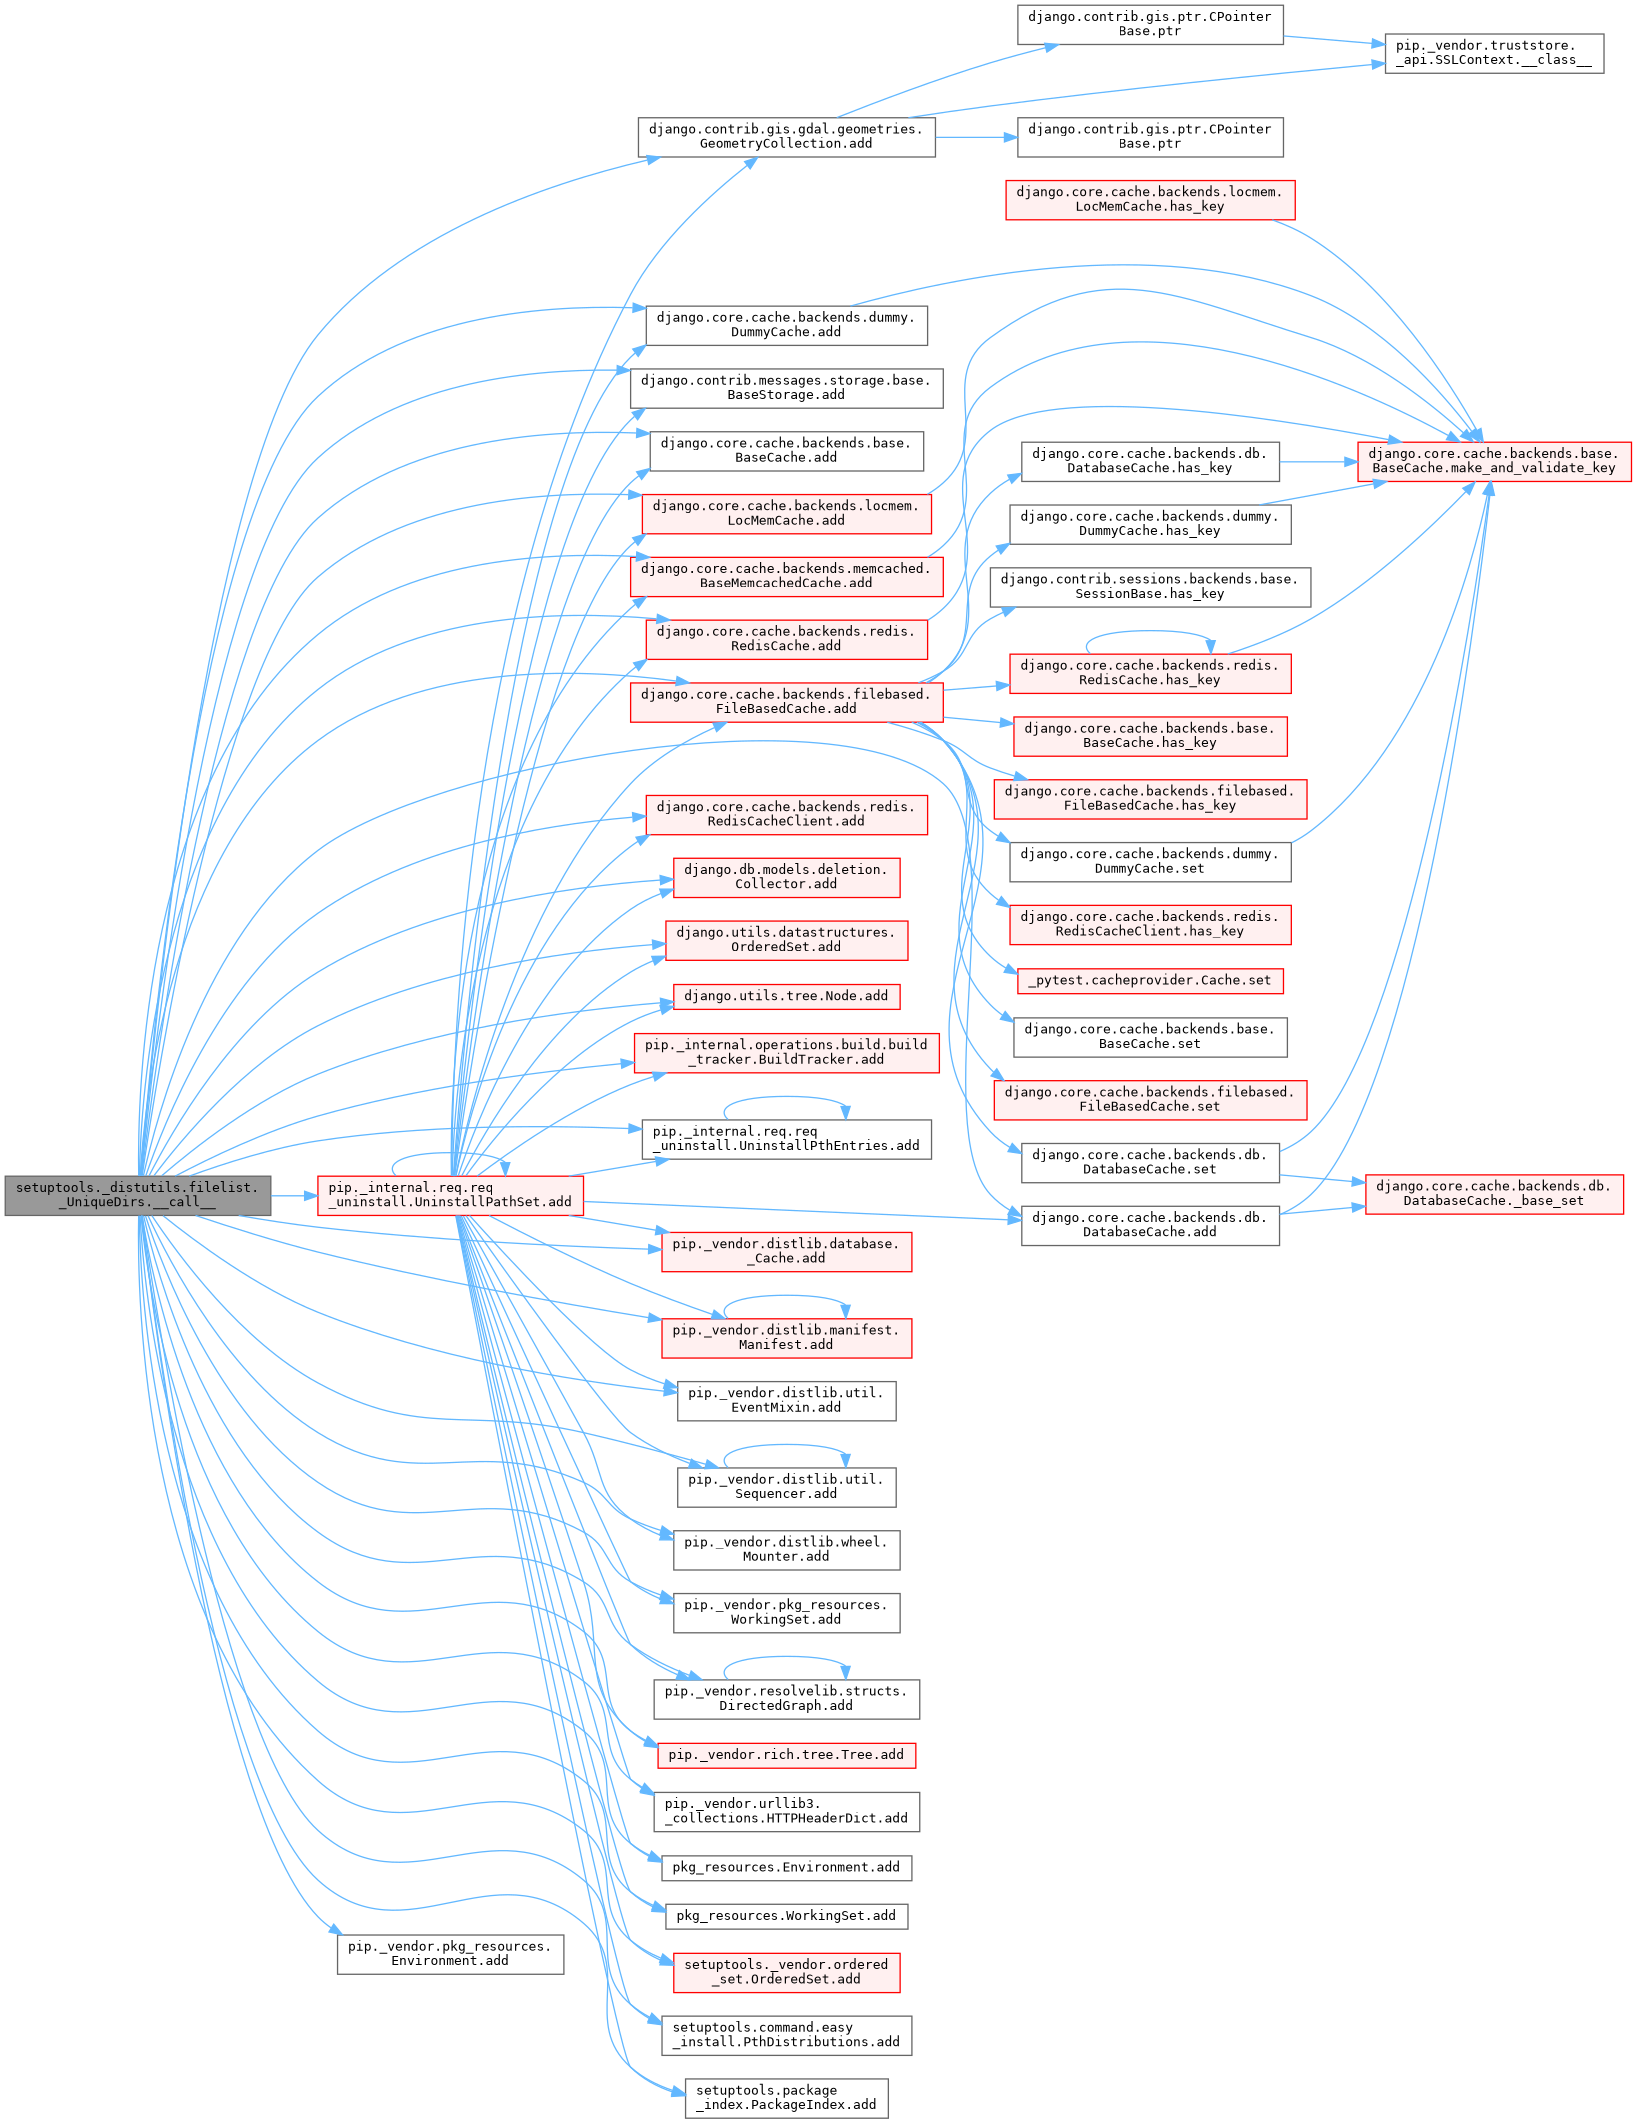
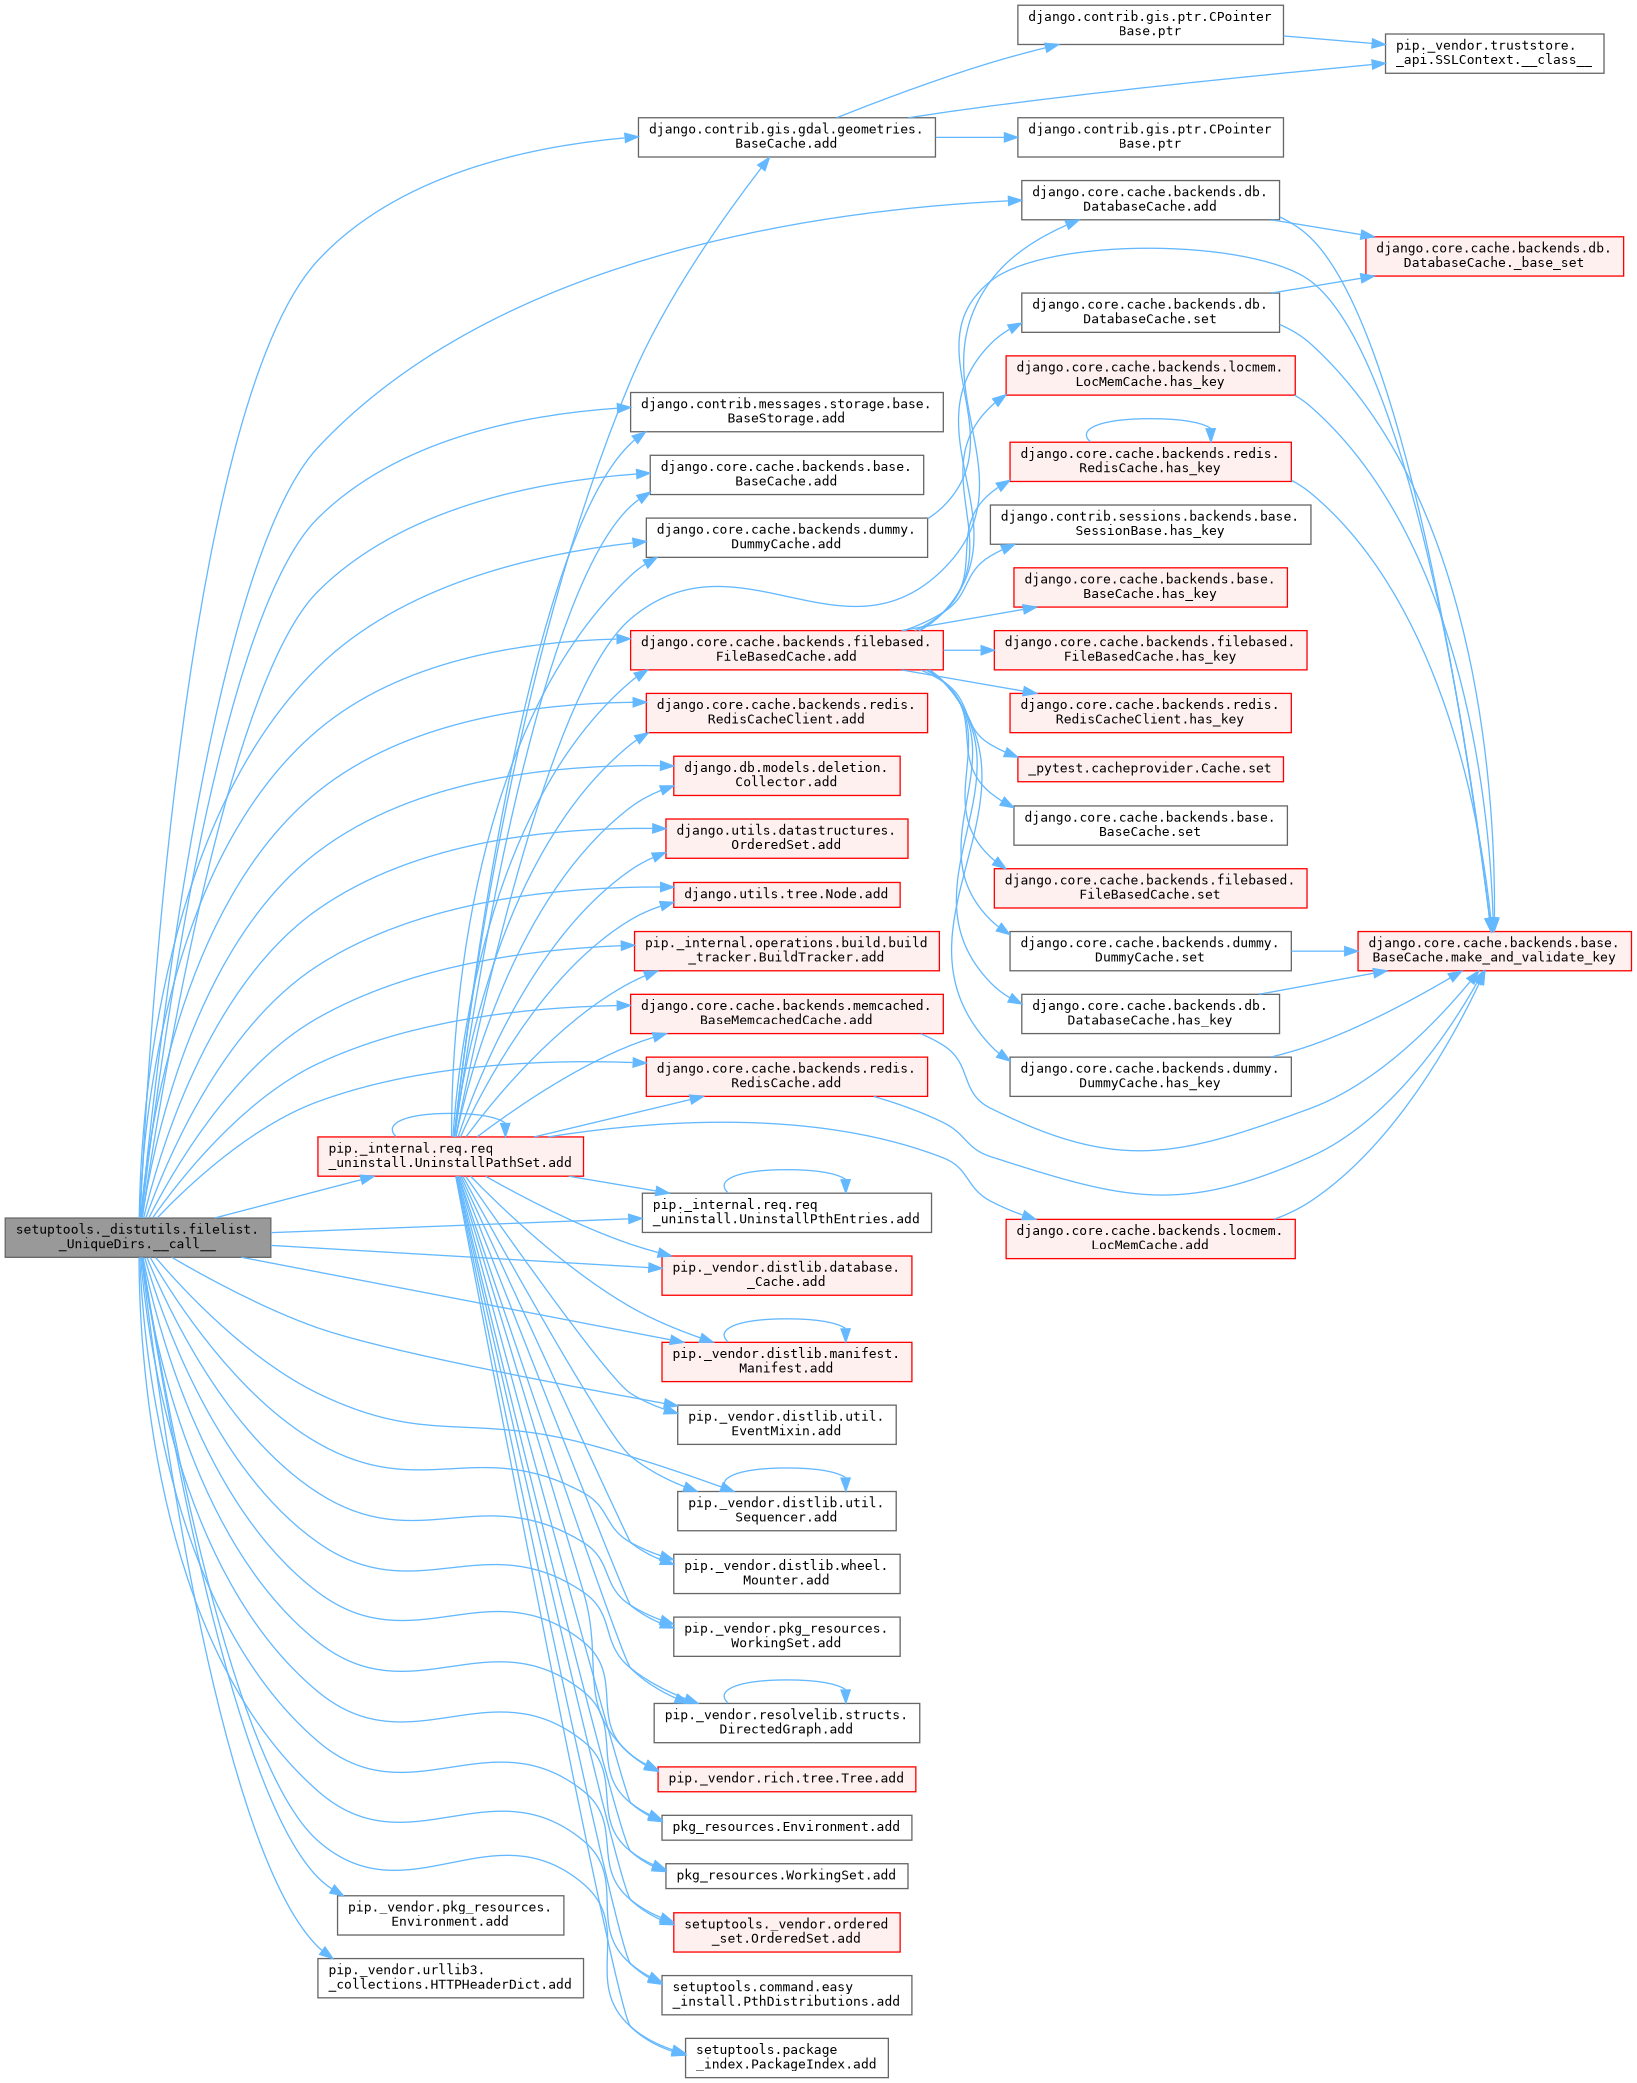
(787, 137) -> (787, 137)
none -> (968, 522)
(255, 686) -> none
(546, 1505) -> none
